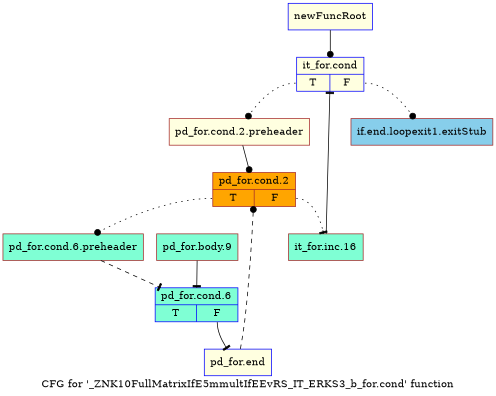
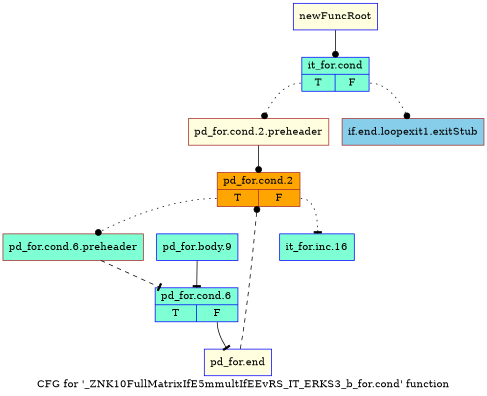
(330, 74) -> (335, 74)
(328, 165) -> none
(197, 247) -> (197, 247)
(326, 247) -> (317, 247)
